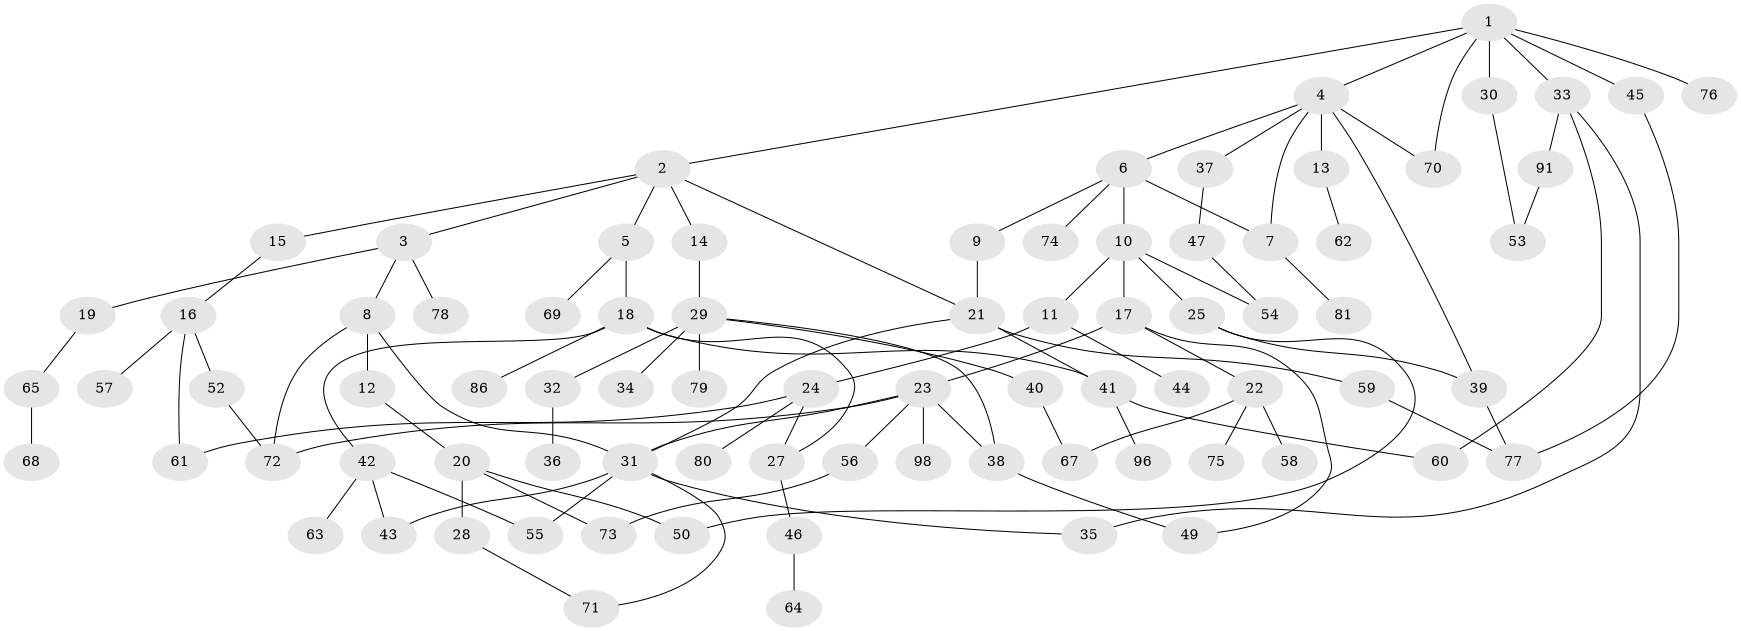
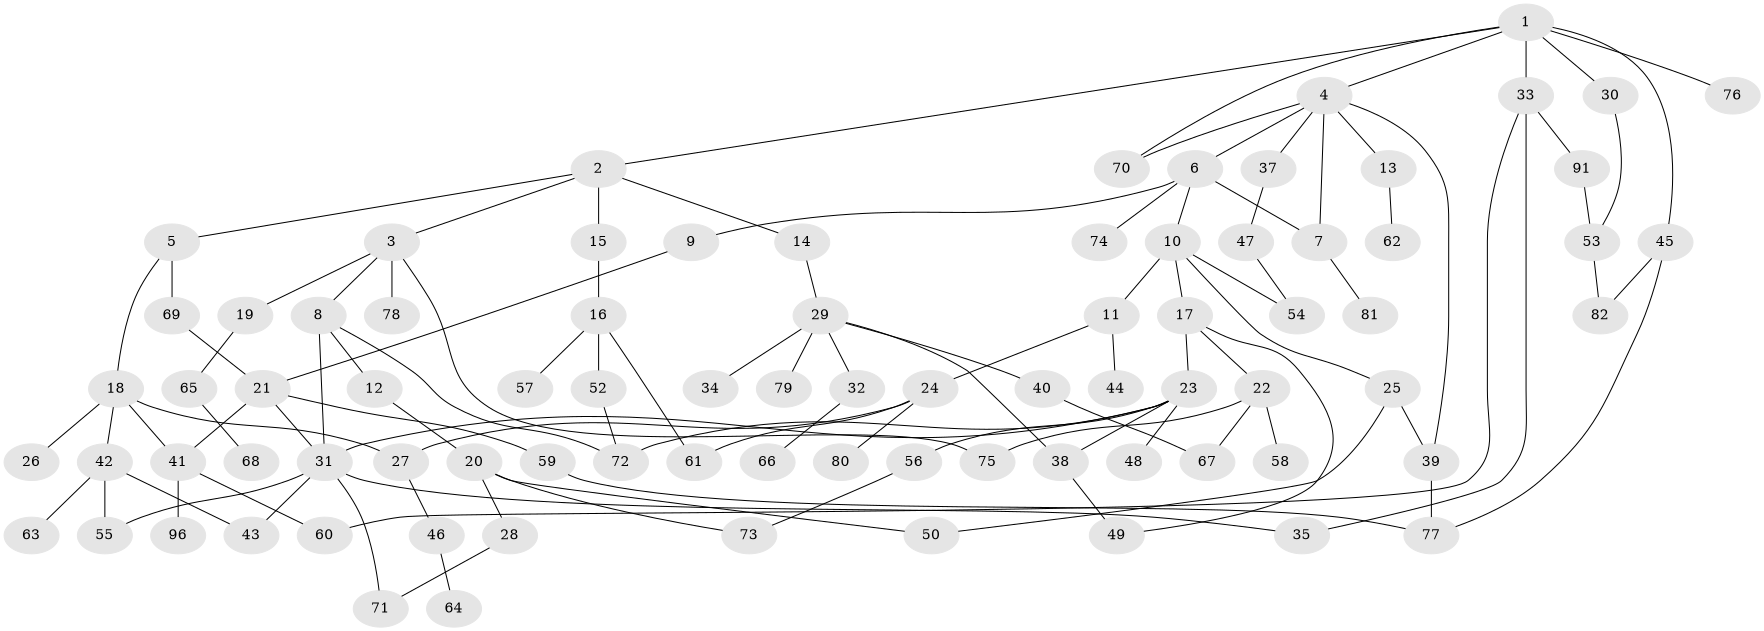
(820, 242) -> (212, 348)
none -> (1600, 316)
(480, 389) -> (32, 462)
none -> (640, 436)
(553, 462) -> (768, 462)
(923, 462) -> (1134, 462)
